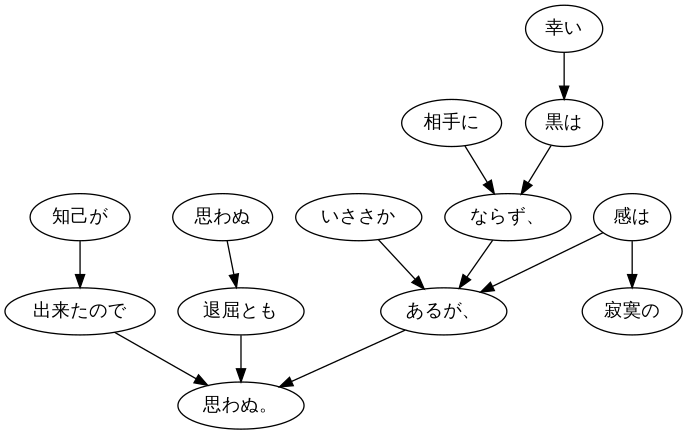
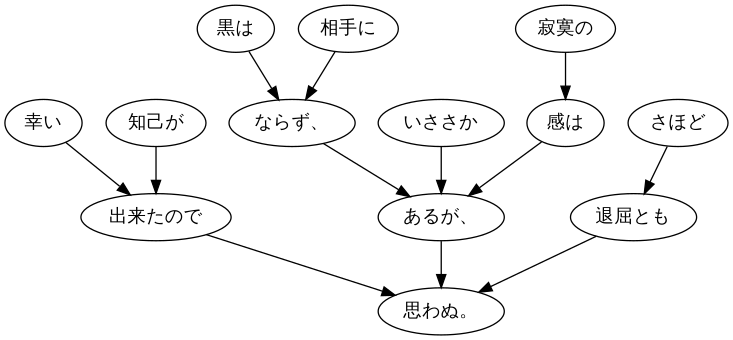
(564, 69) -> (93, 164)
(223, 217) -> (678, 123)
(632, 258) -> (566, 69)
